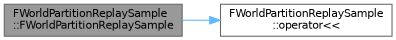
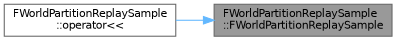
(196, 20) -> (190, 20)
